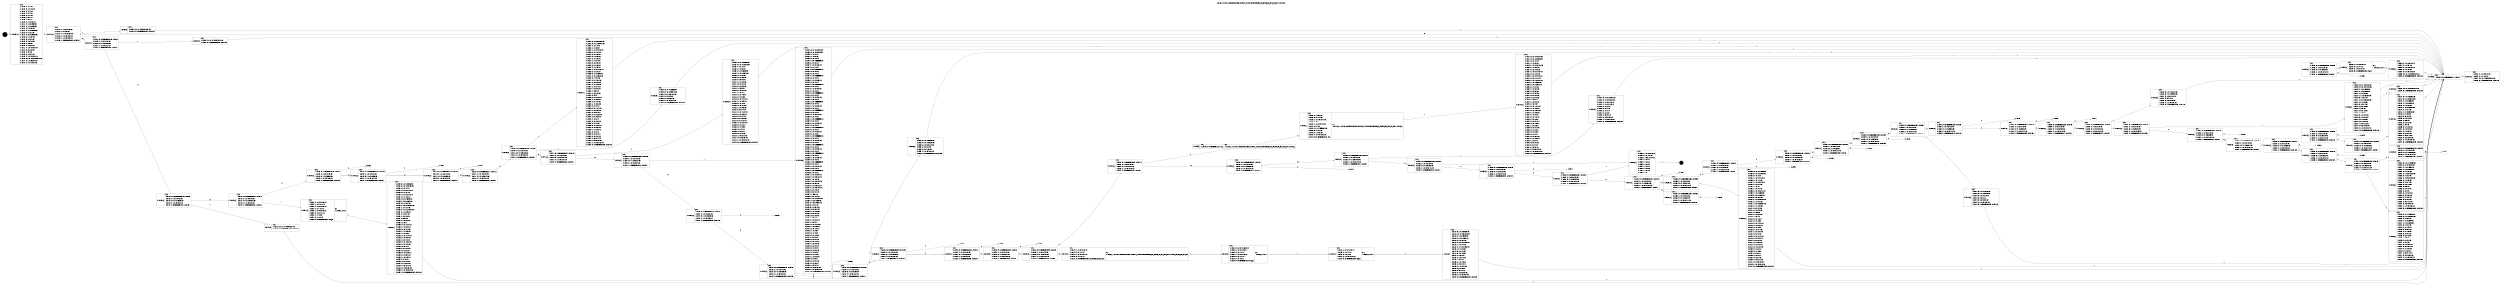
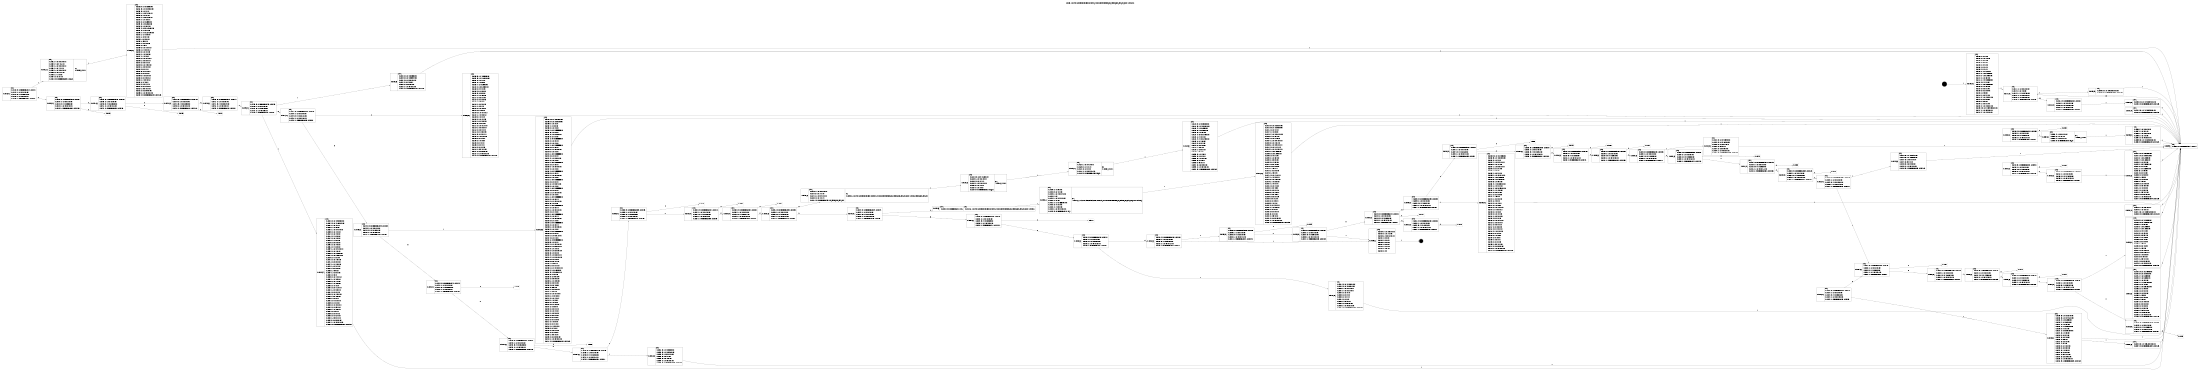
(2462, 77) -> (2176, 180)
(2112, 129) -> (1853, 226)
(174, 201) -> none
